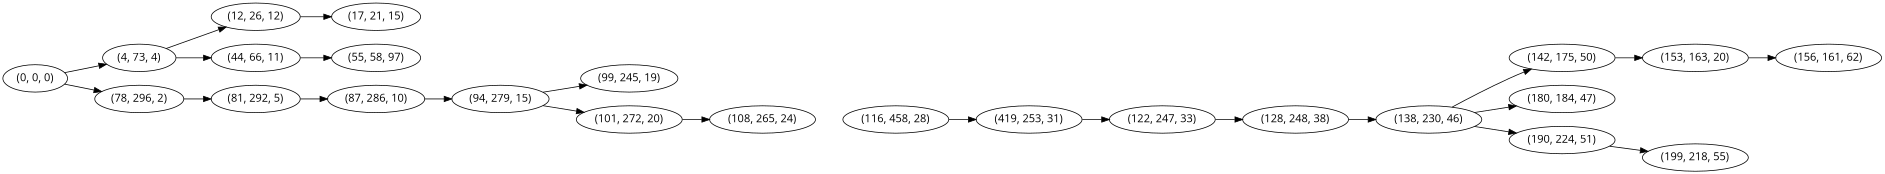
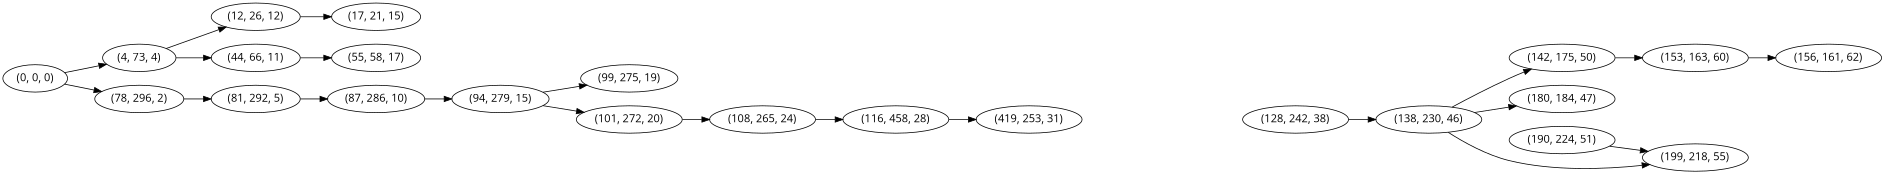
(376, 58) -> (376, 58)
(1695, 58) -> (1695, 58)
(629, 78) -> (629, 78)
none -> (825, 119)
(1162, 119) -> none
(1296, 119) -> (1296, 119)
(1492, 129) -> (1542, 166)
